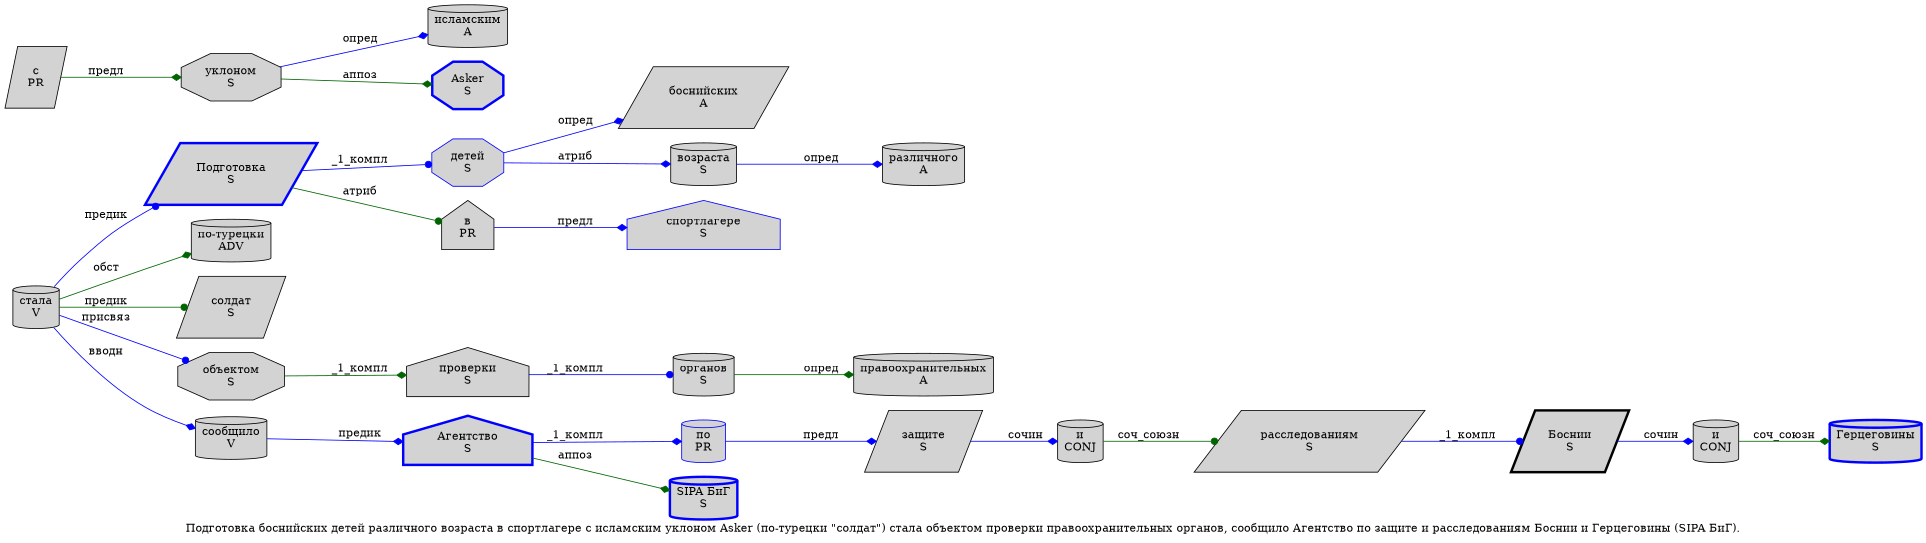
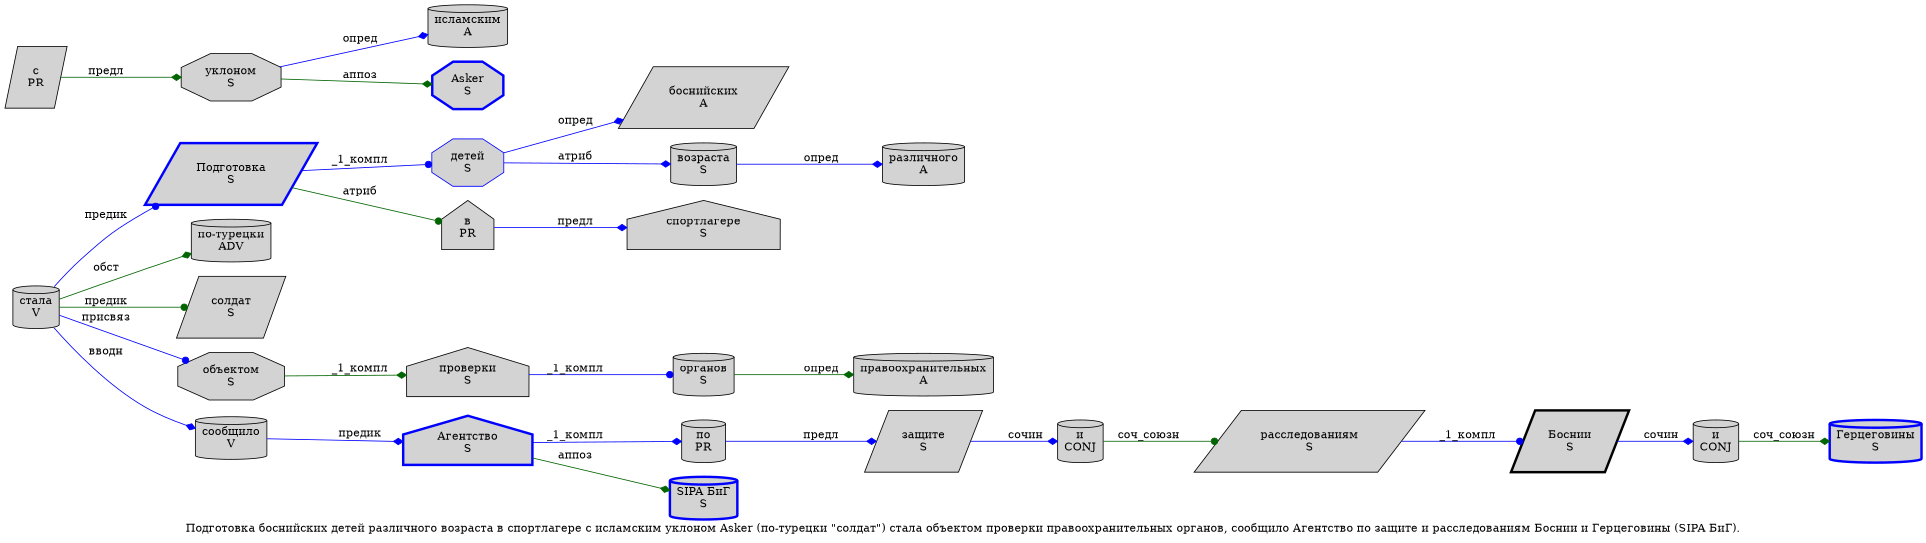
(704, 228) -> (704, 228)
(704, 441) -> (704, 441)
